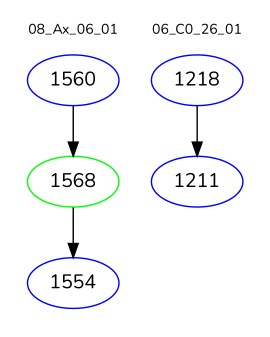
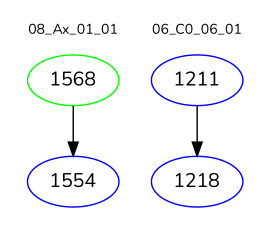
(73, 30) -> (73, 30)
(197, 30) -> (197, 30)
(73, 80) -> none
(197, 124) -> (197, 124)
